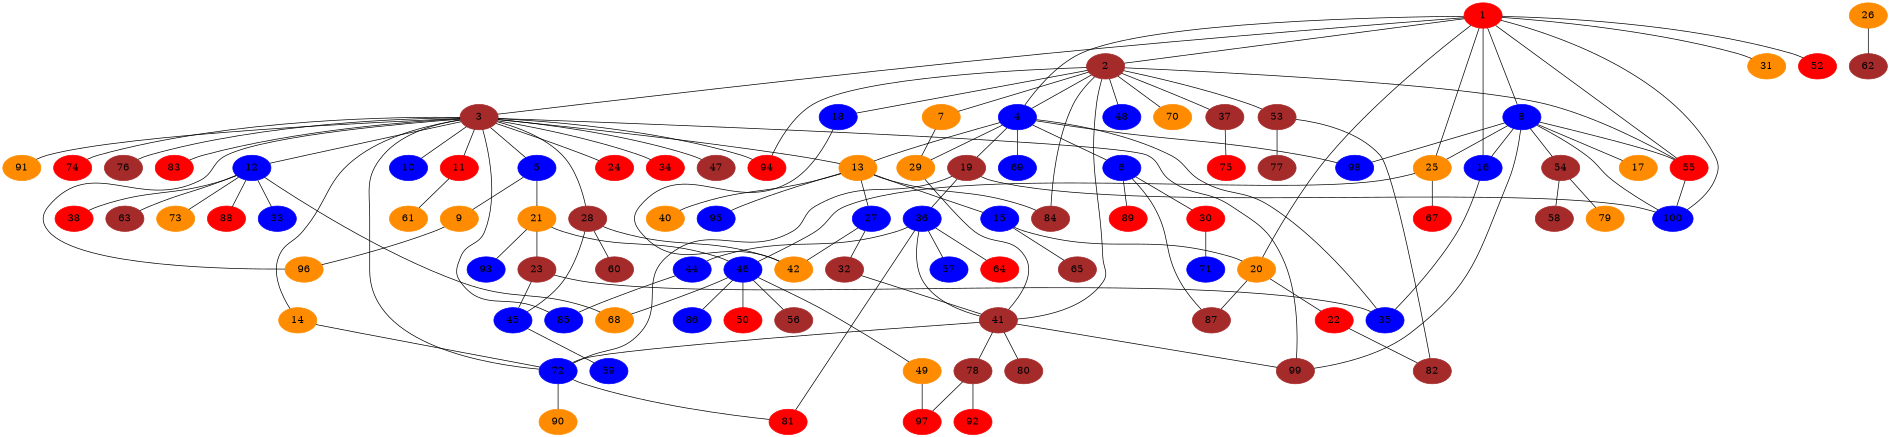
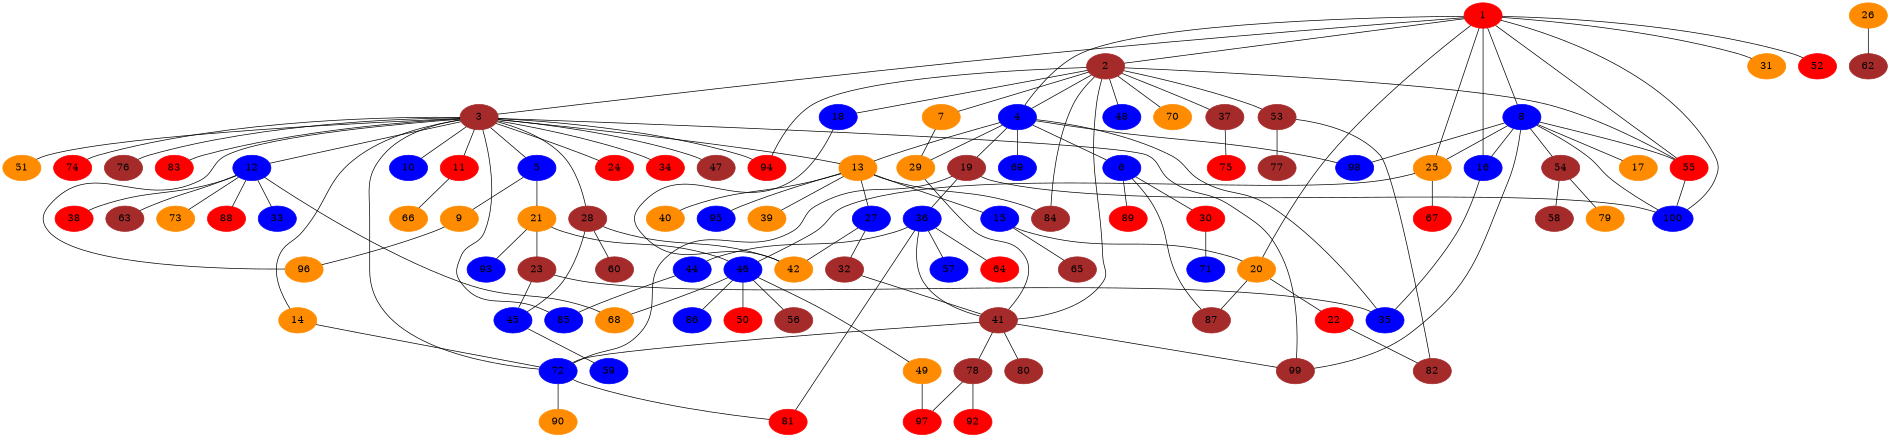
(22, 168) -> (22, 168)
(409, 219) -> (409, 219)
none -> (767, 219)
